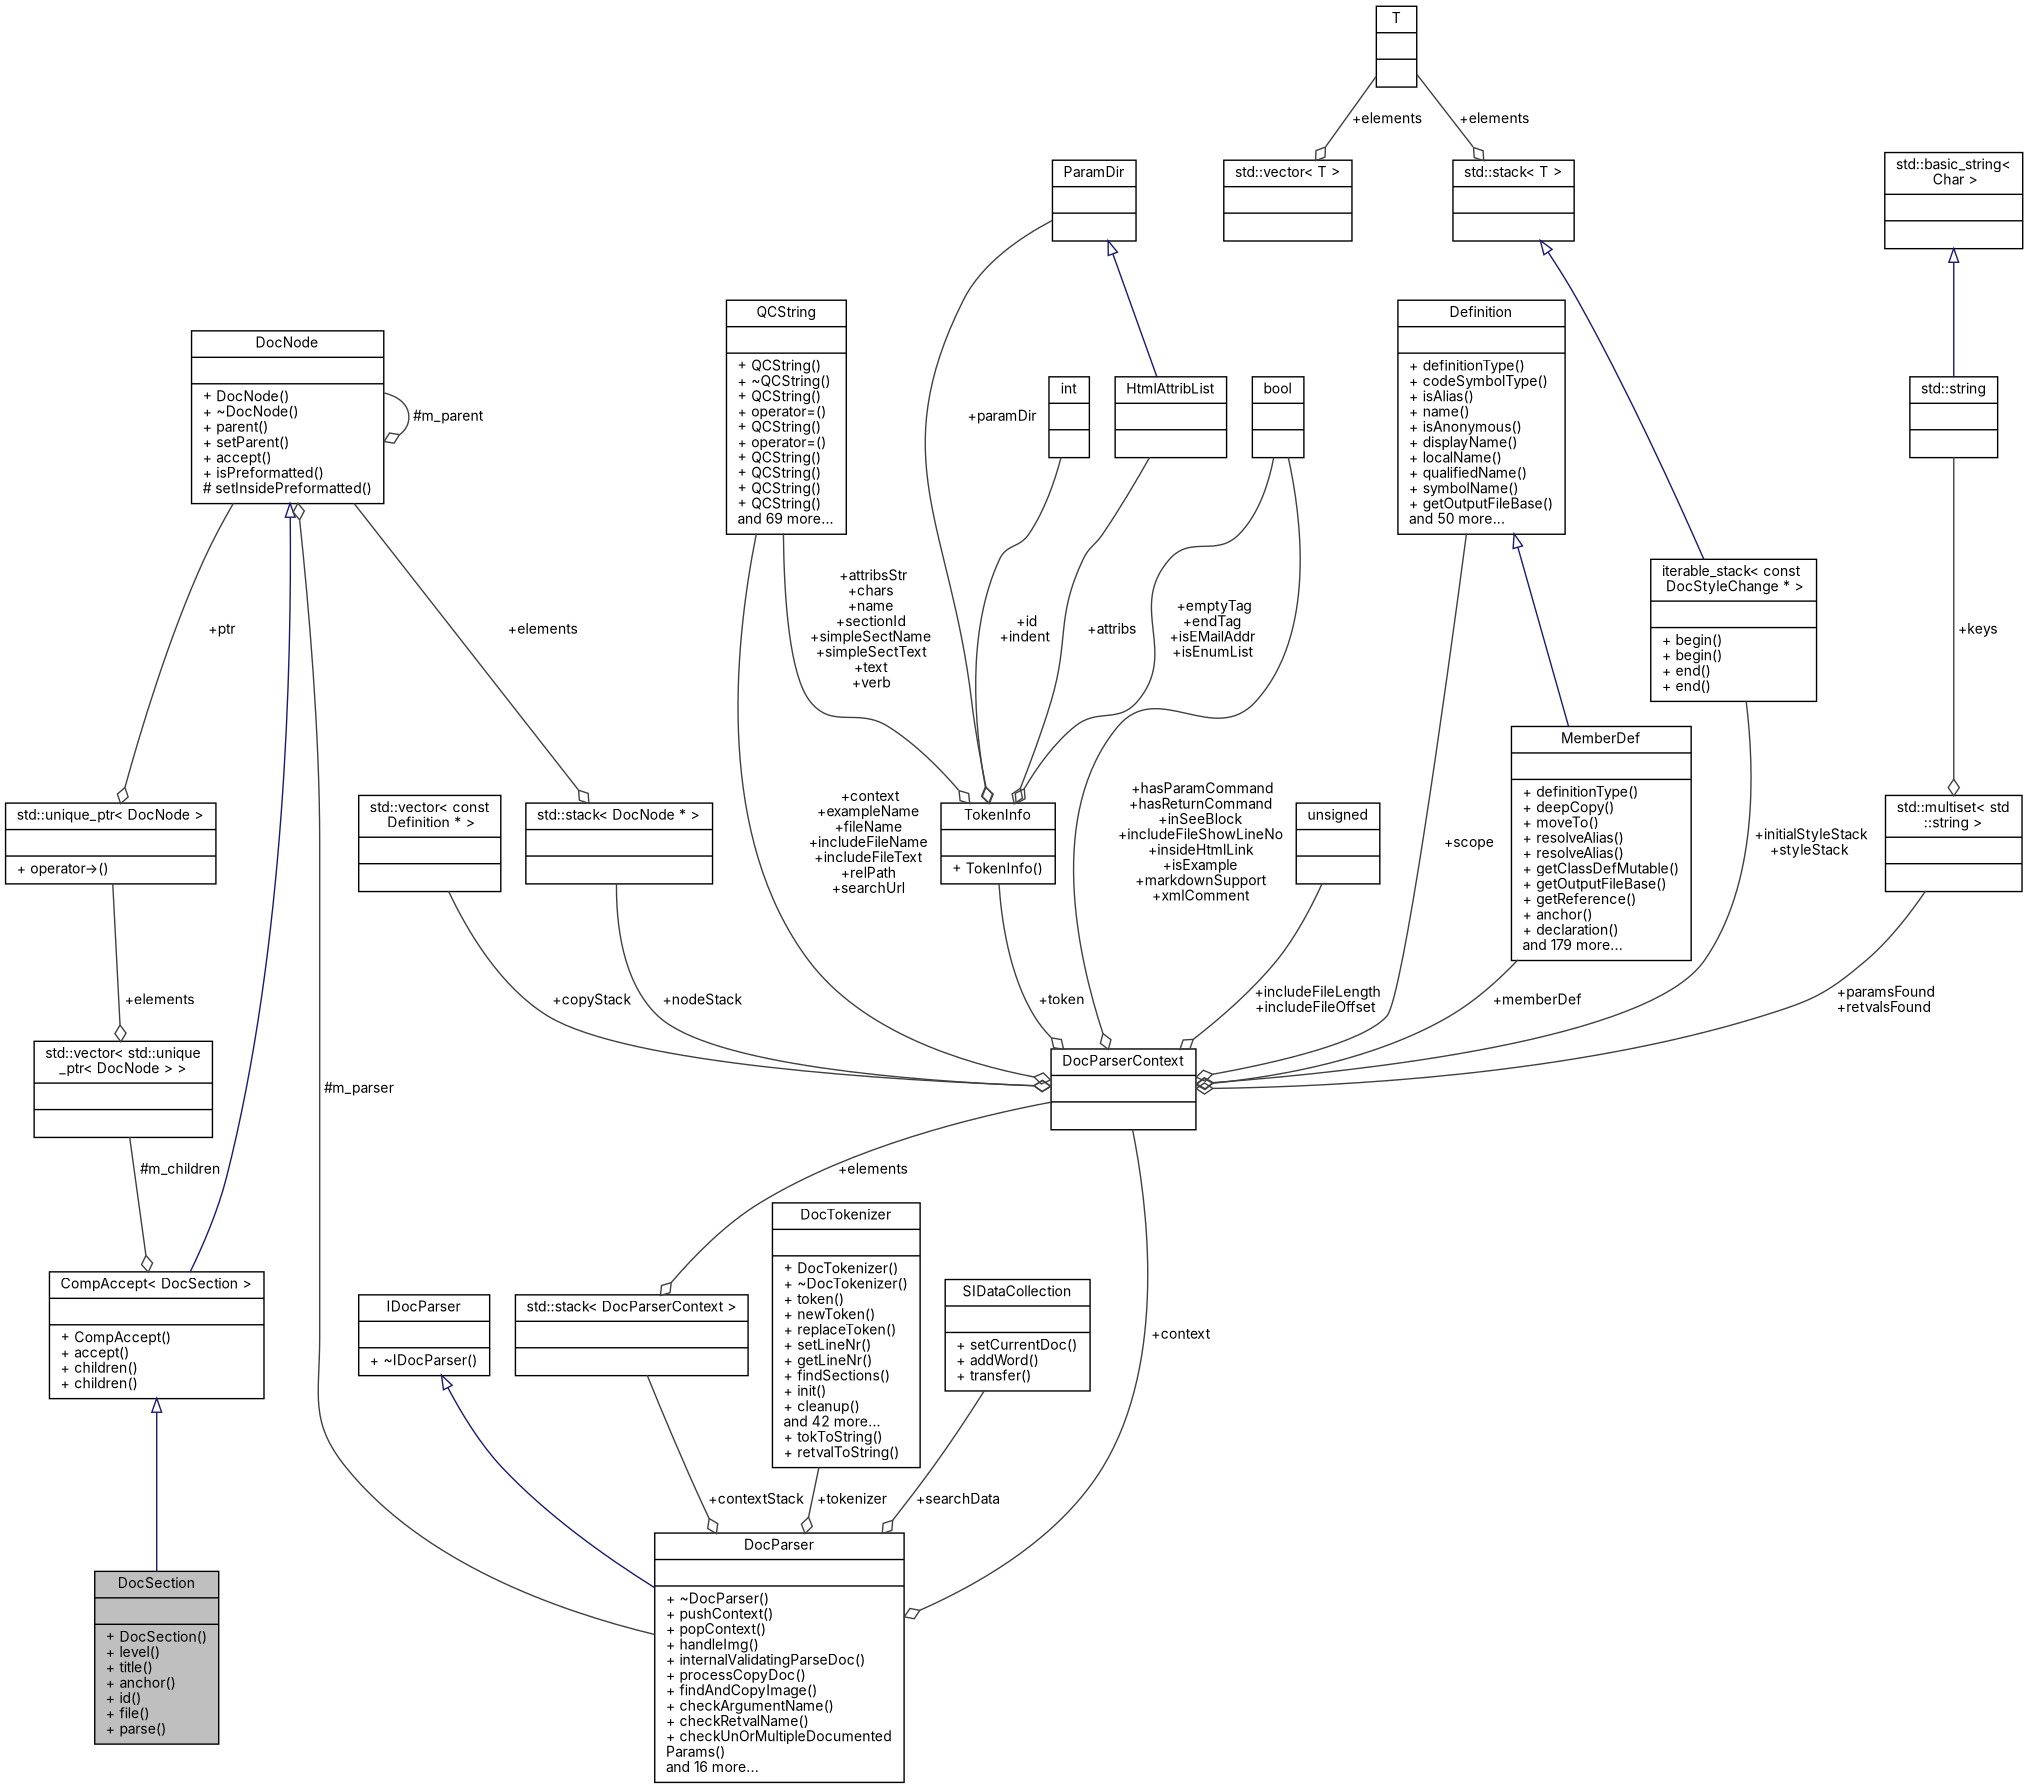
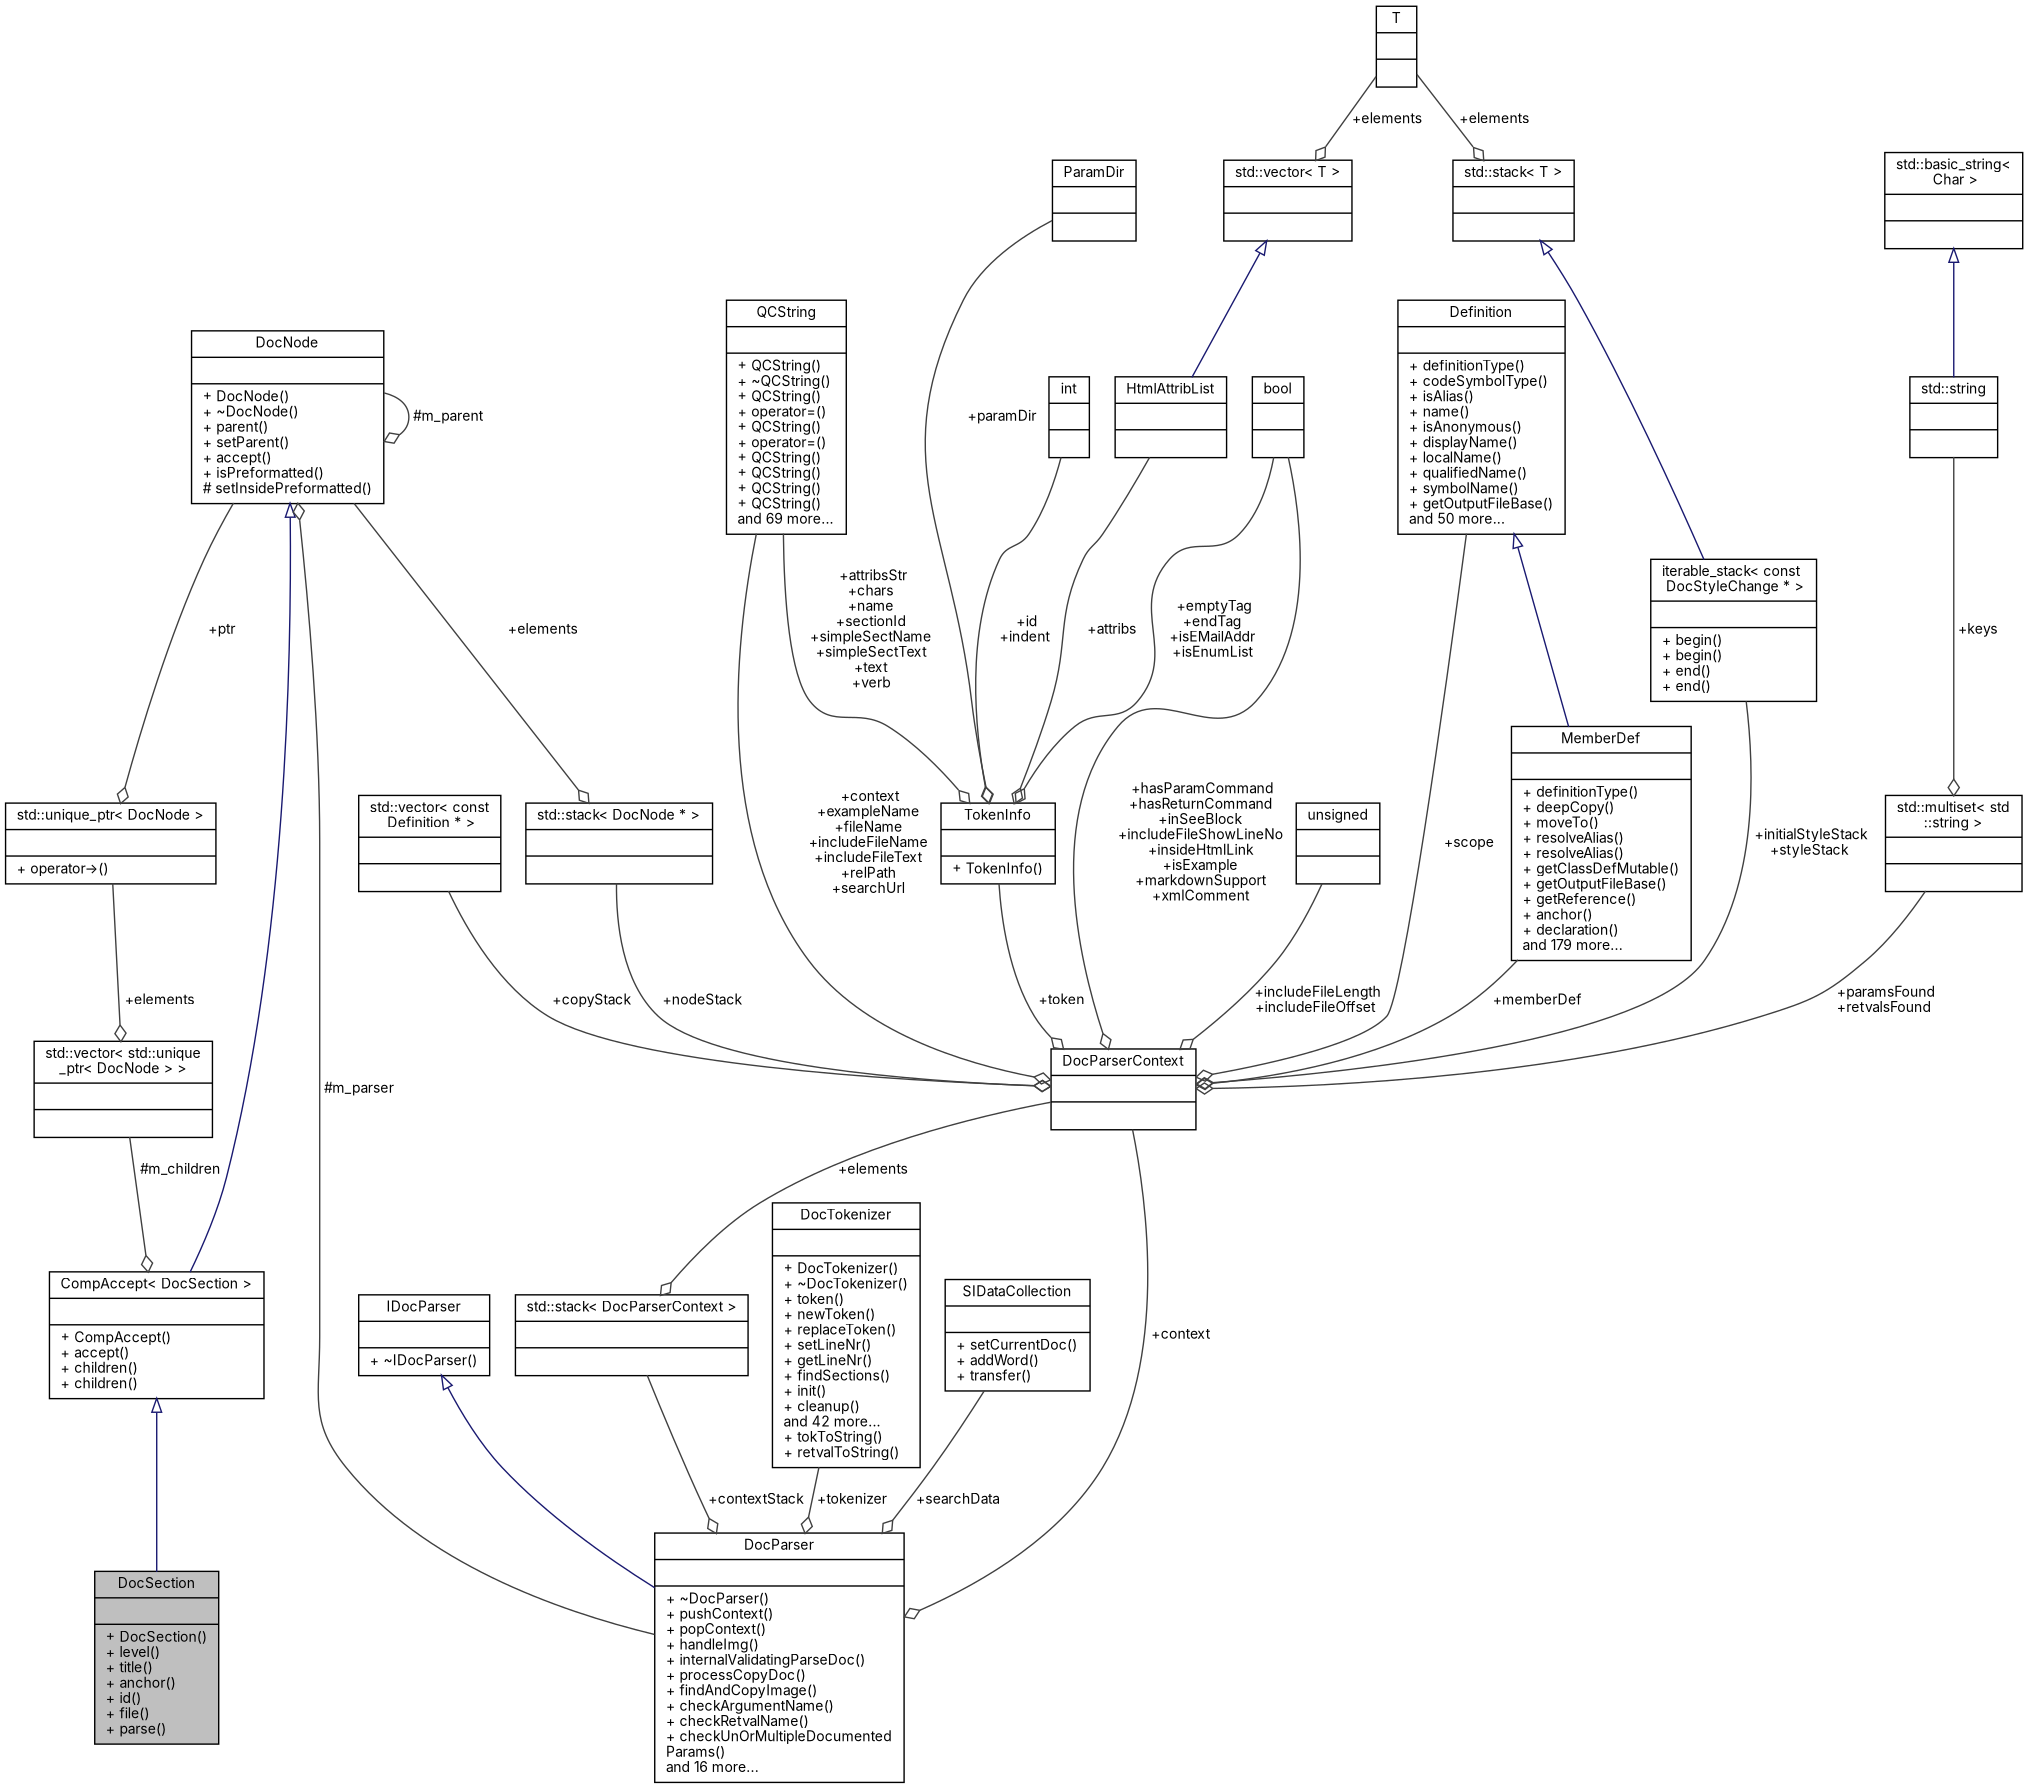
(1135, 316) -> (1226, 315)
